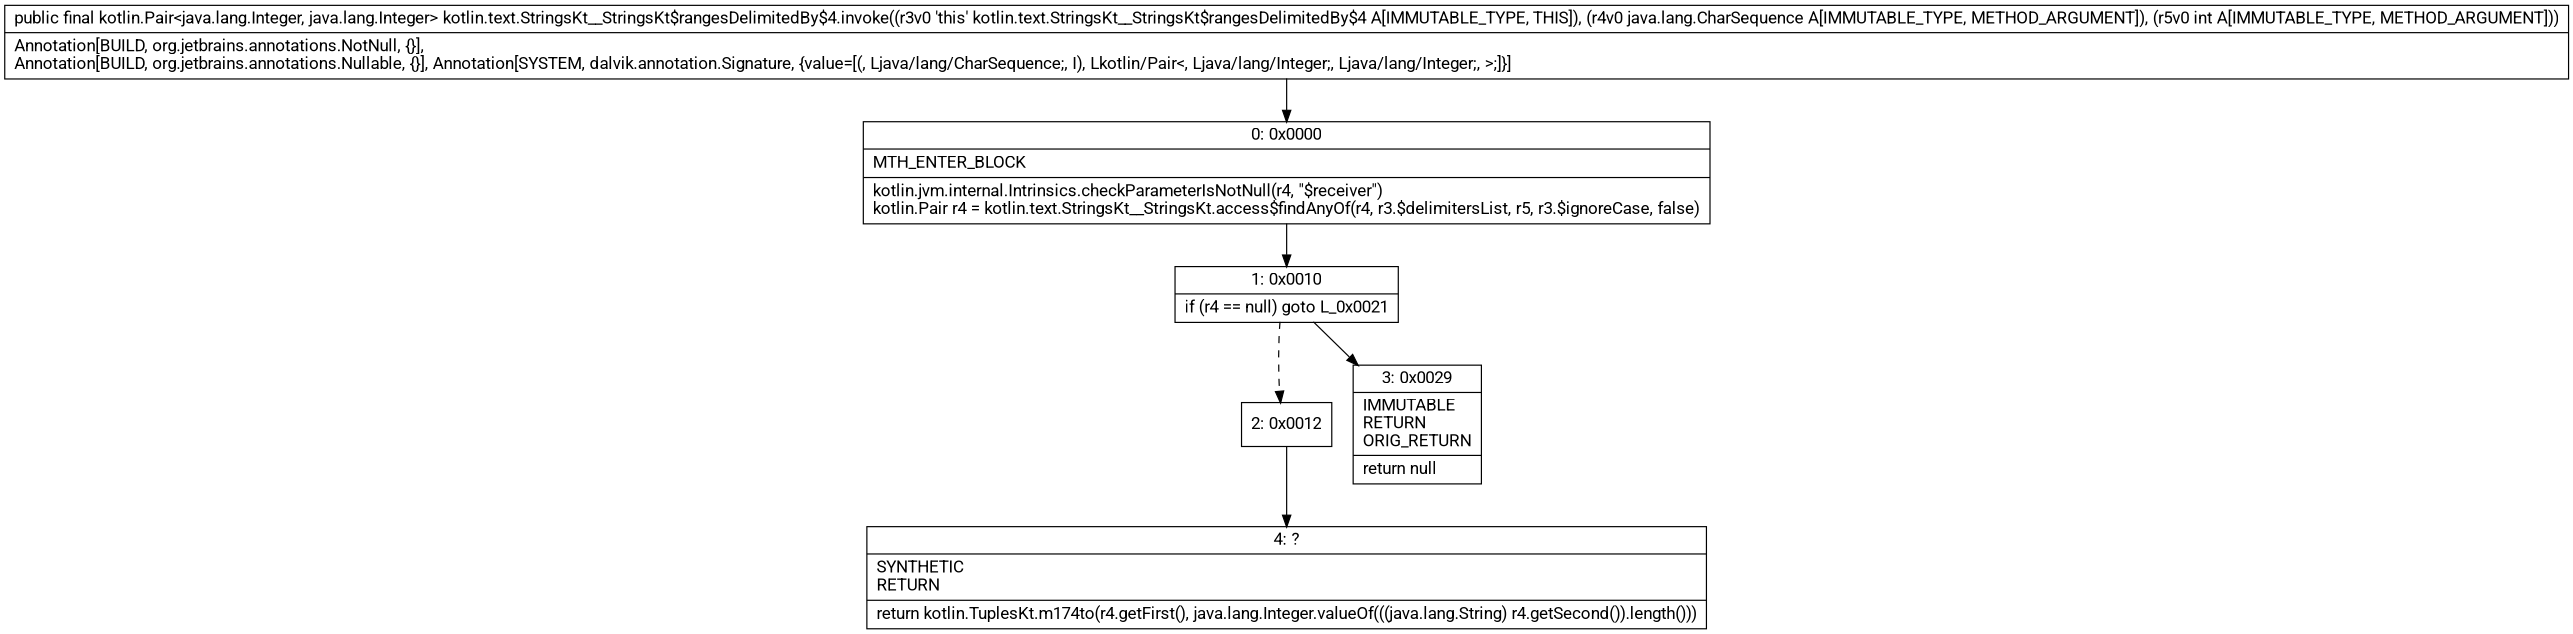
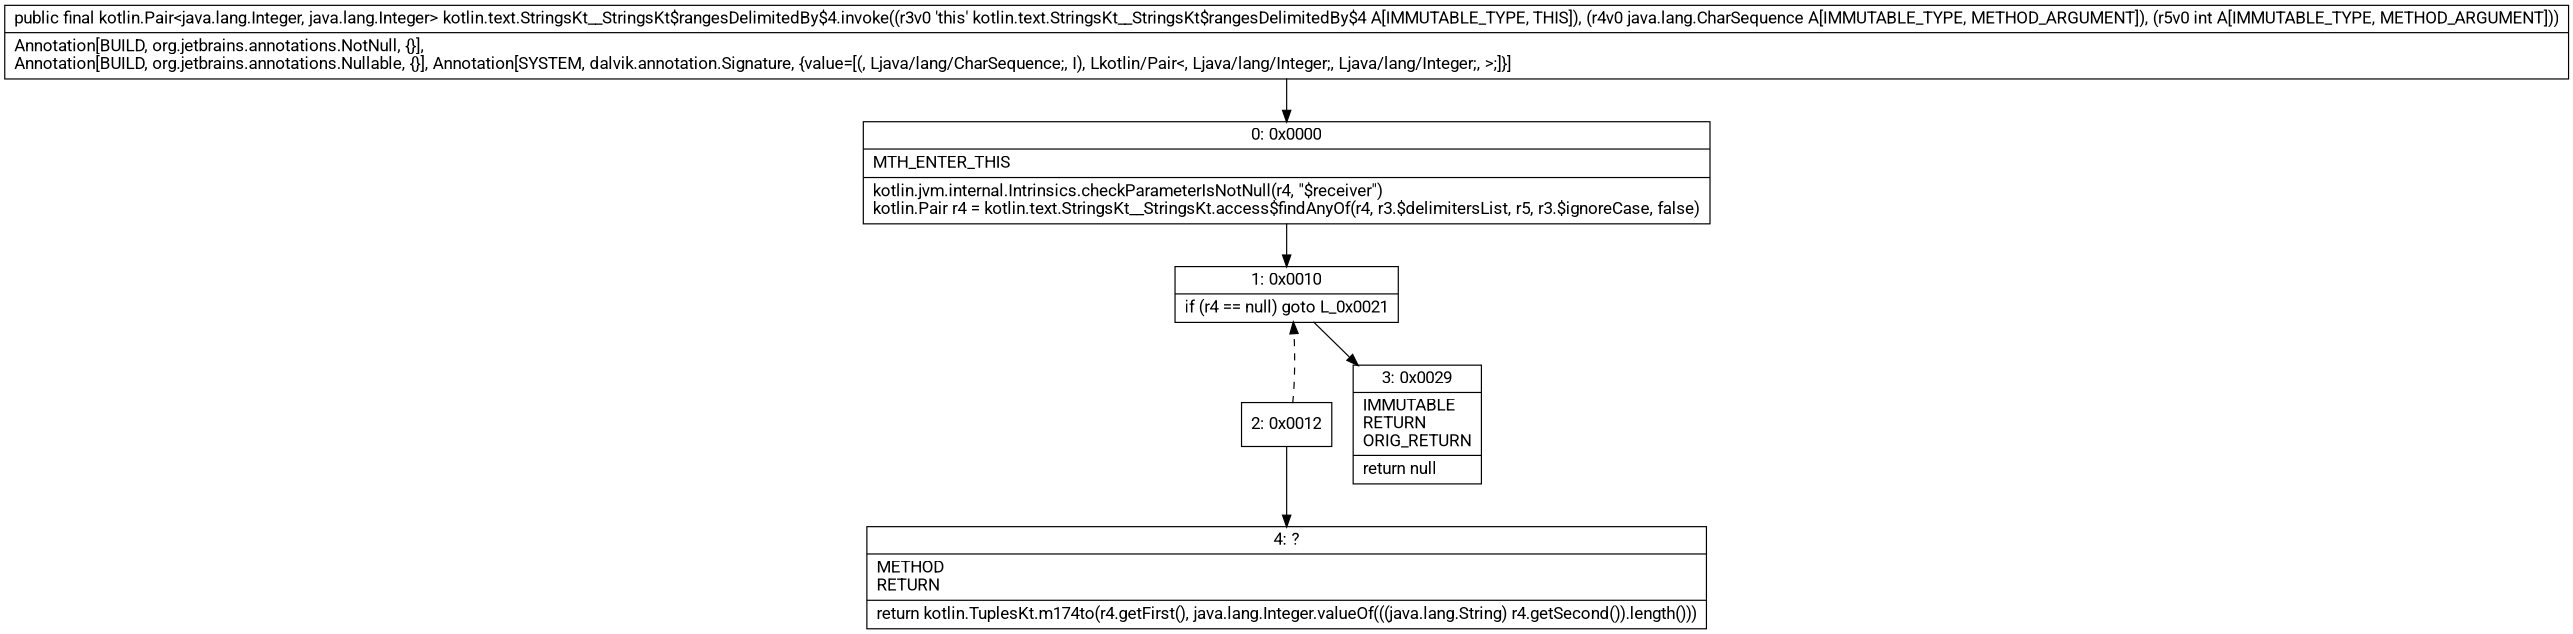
(950, 163) -> (942, 163)
(1279, 356) -> (1295, 368)
(920, 568) -> (911, 568)
